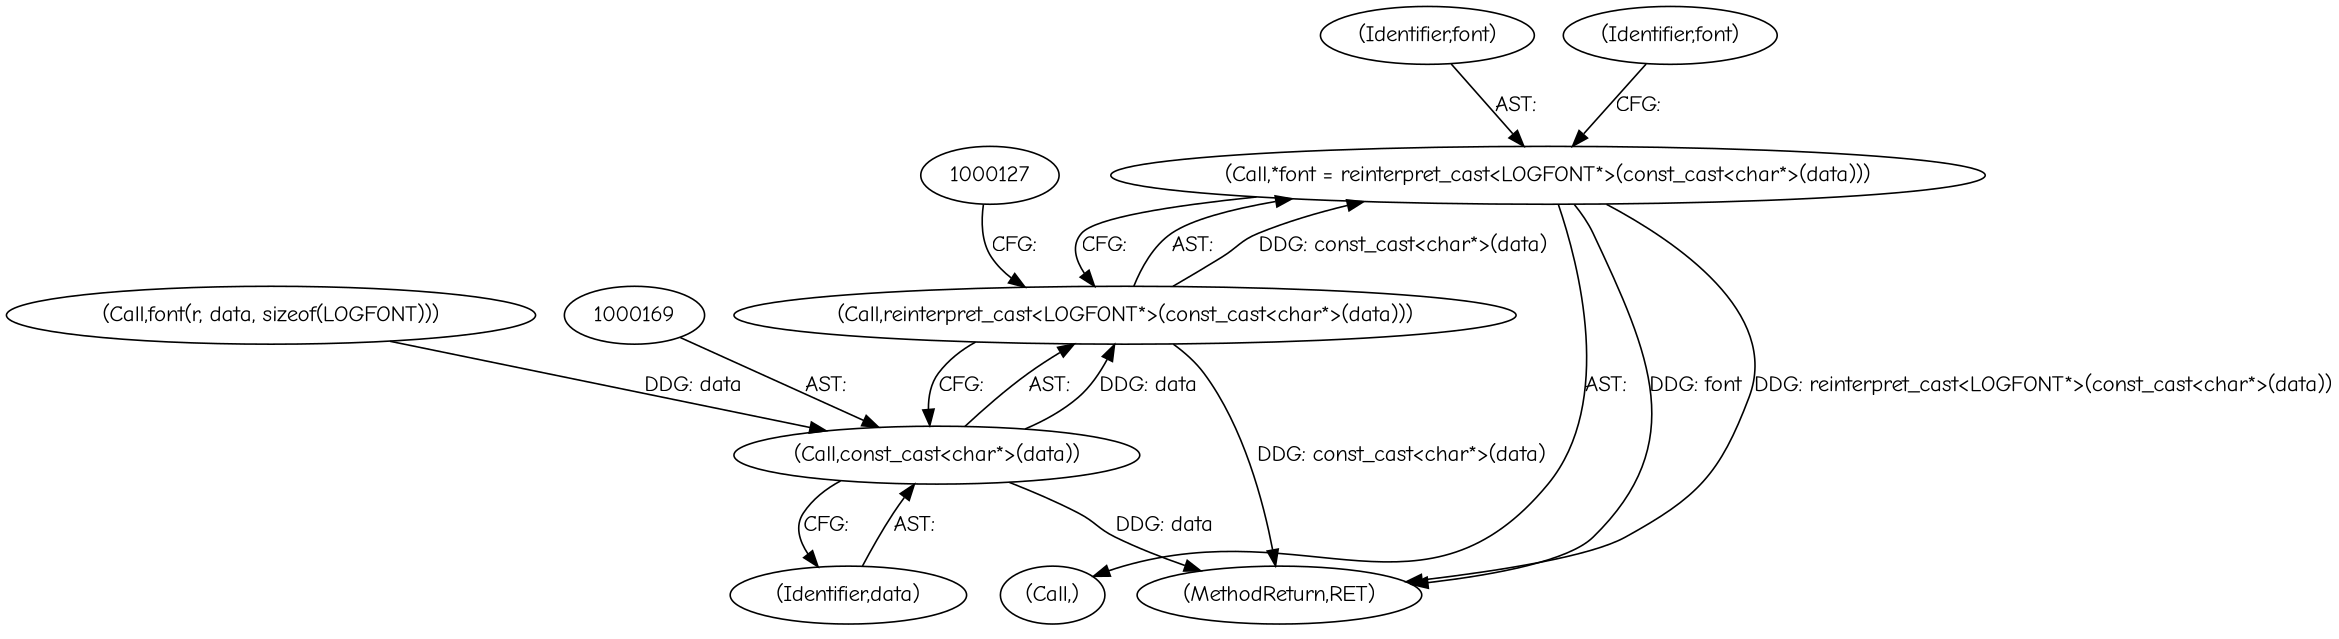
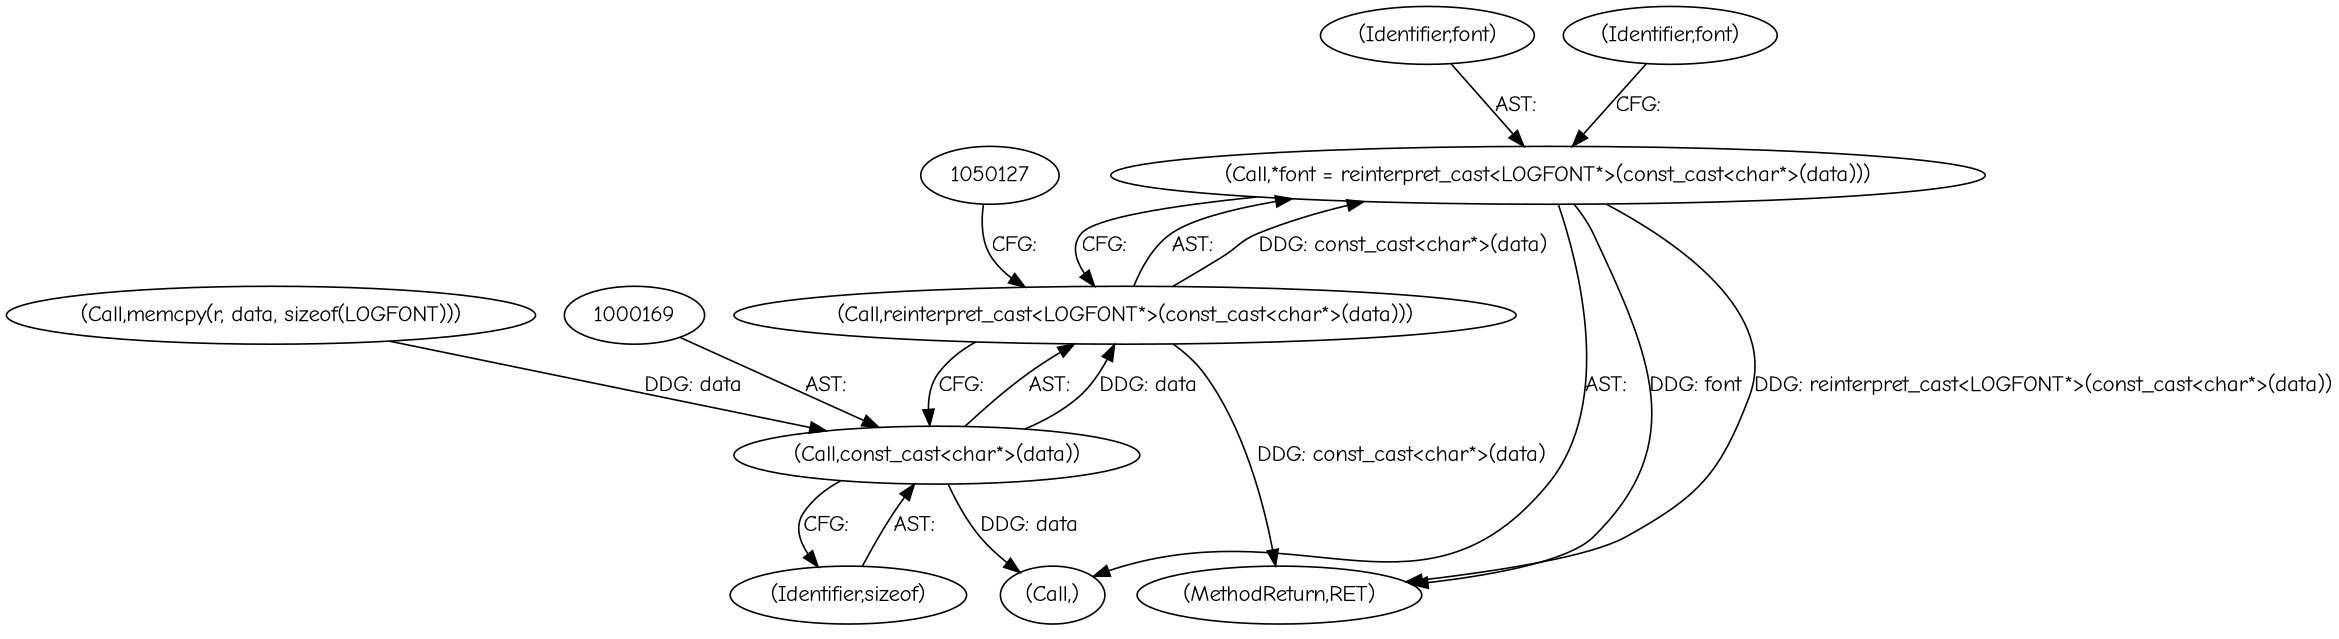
(990, 175) -> (990, 175)
(271, 315) -> (271, 315)
(1097, 525) -> (973, 527)
(848, 595) -> (848, 595)
